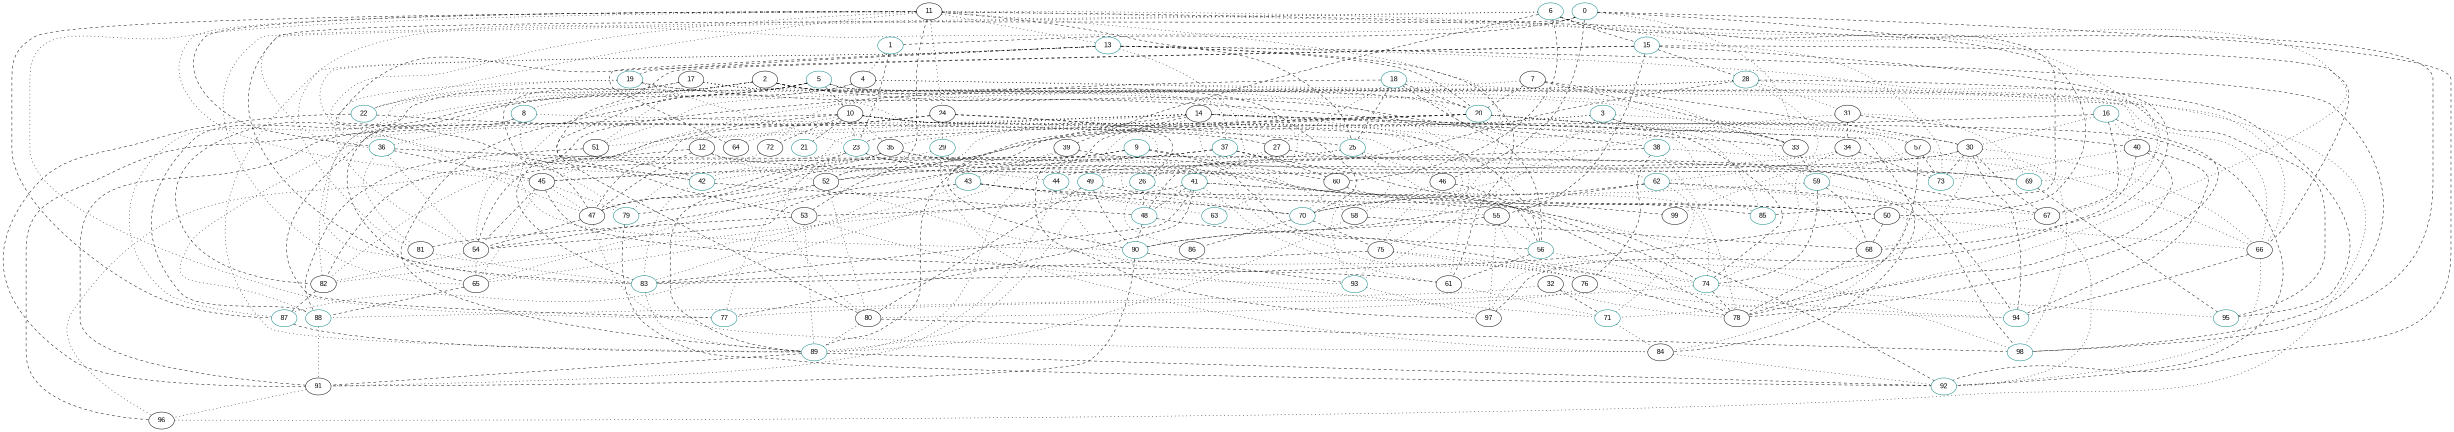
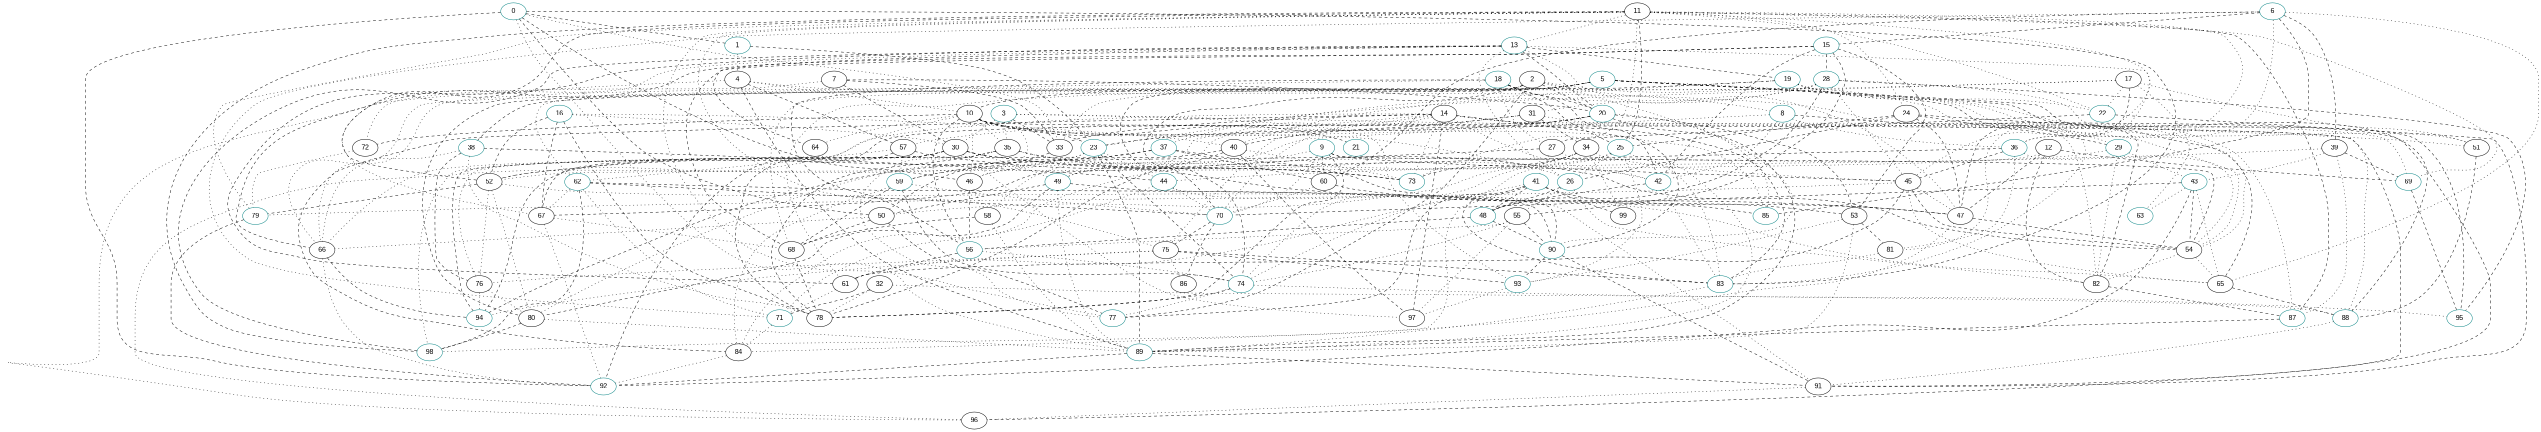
(204, 38) -> (2230, 43)
(1498, 95) -> (820, 114)
(943, 131) -> (2013, 129)
(1137, 232) -> (1175, 267)
(1328, 269) -> (992, 273)
(1365, 271) -> (1325, 266)
